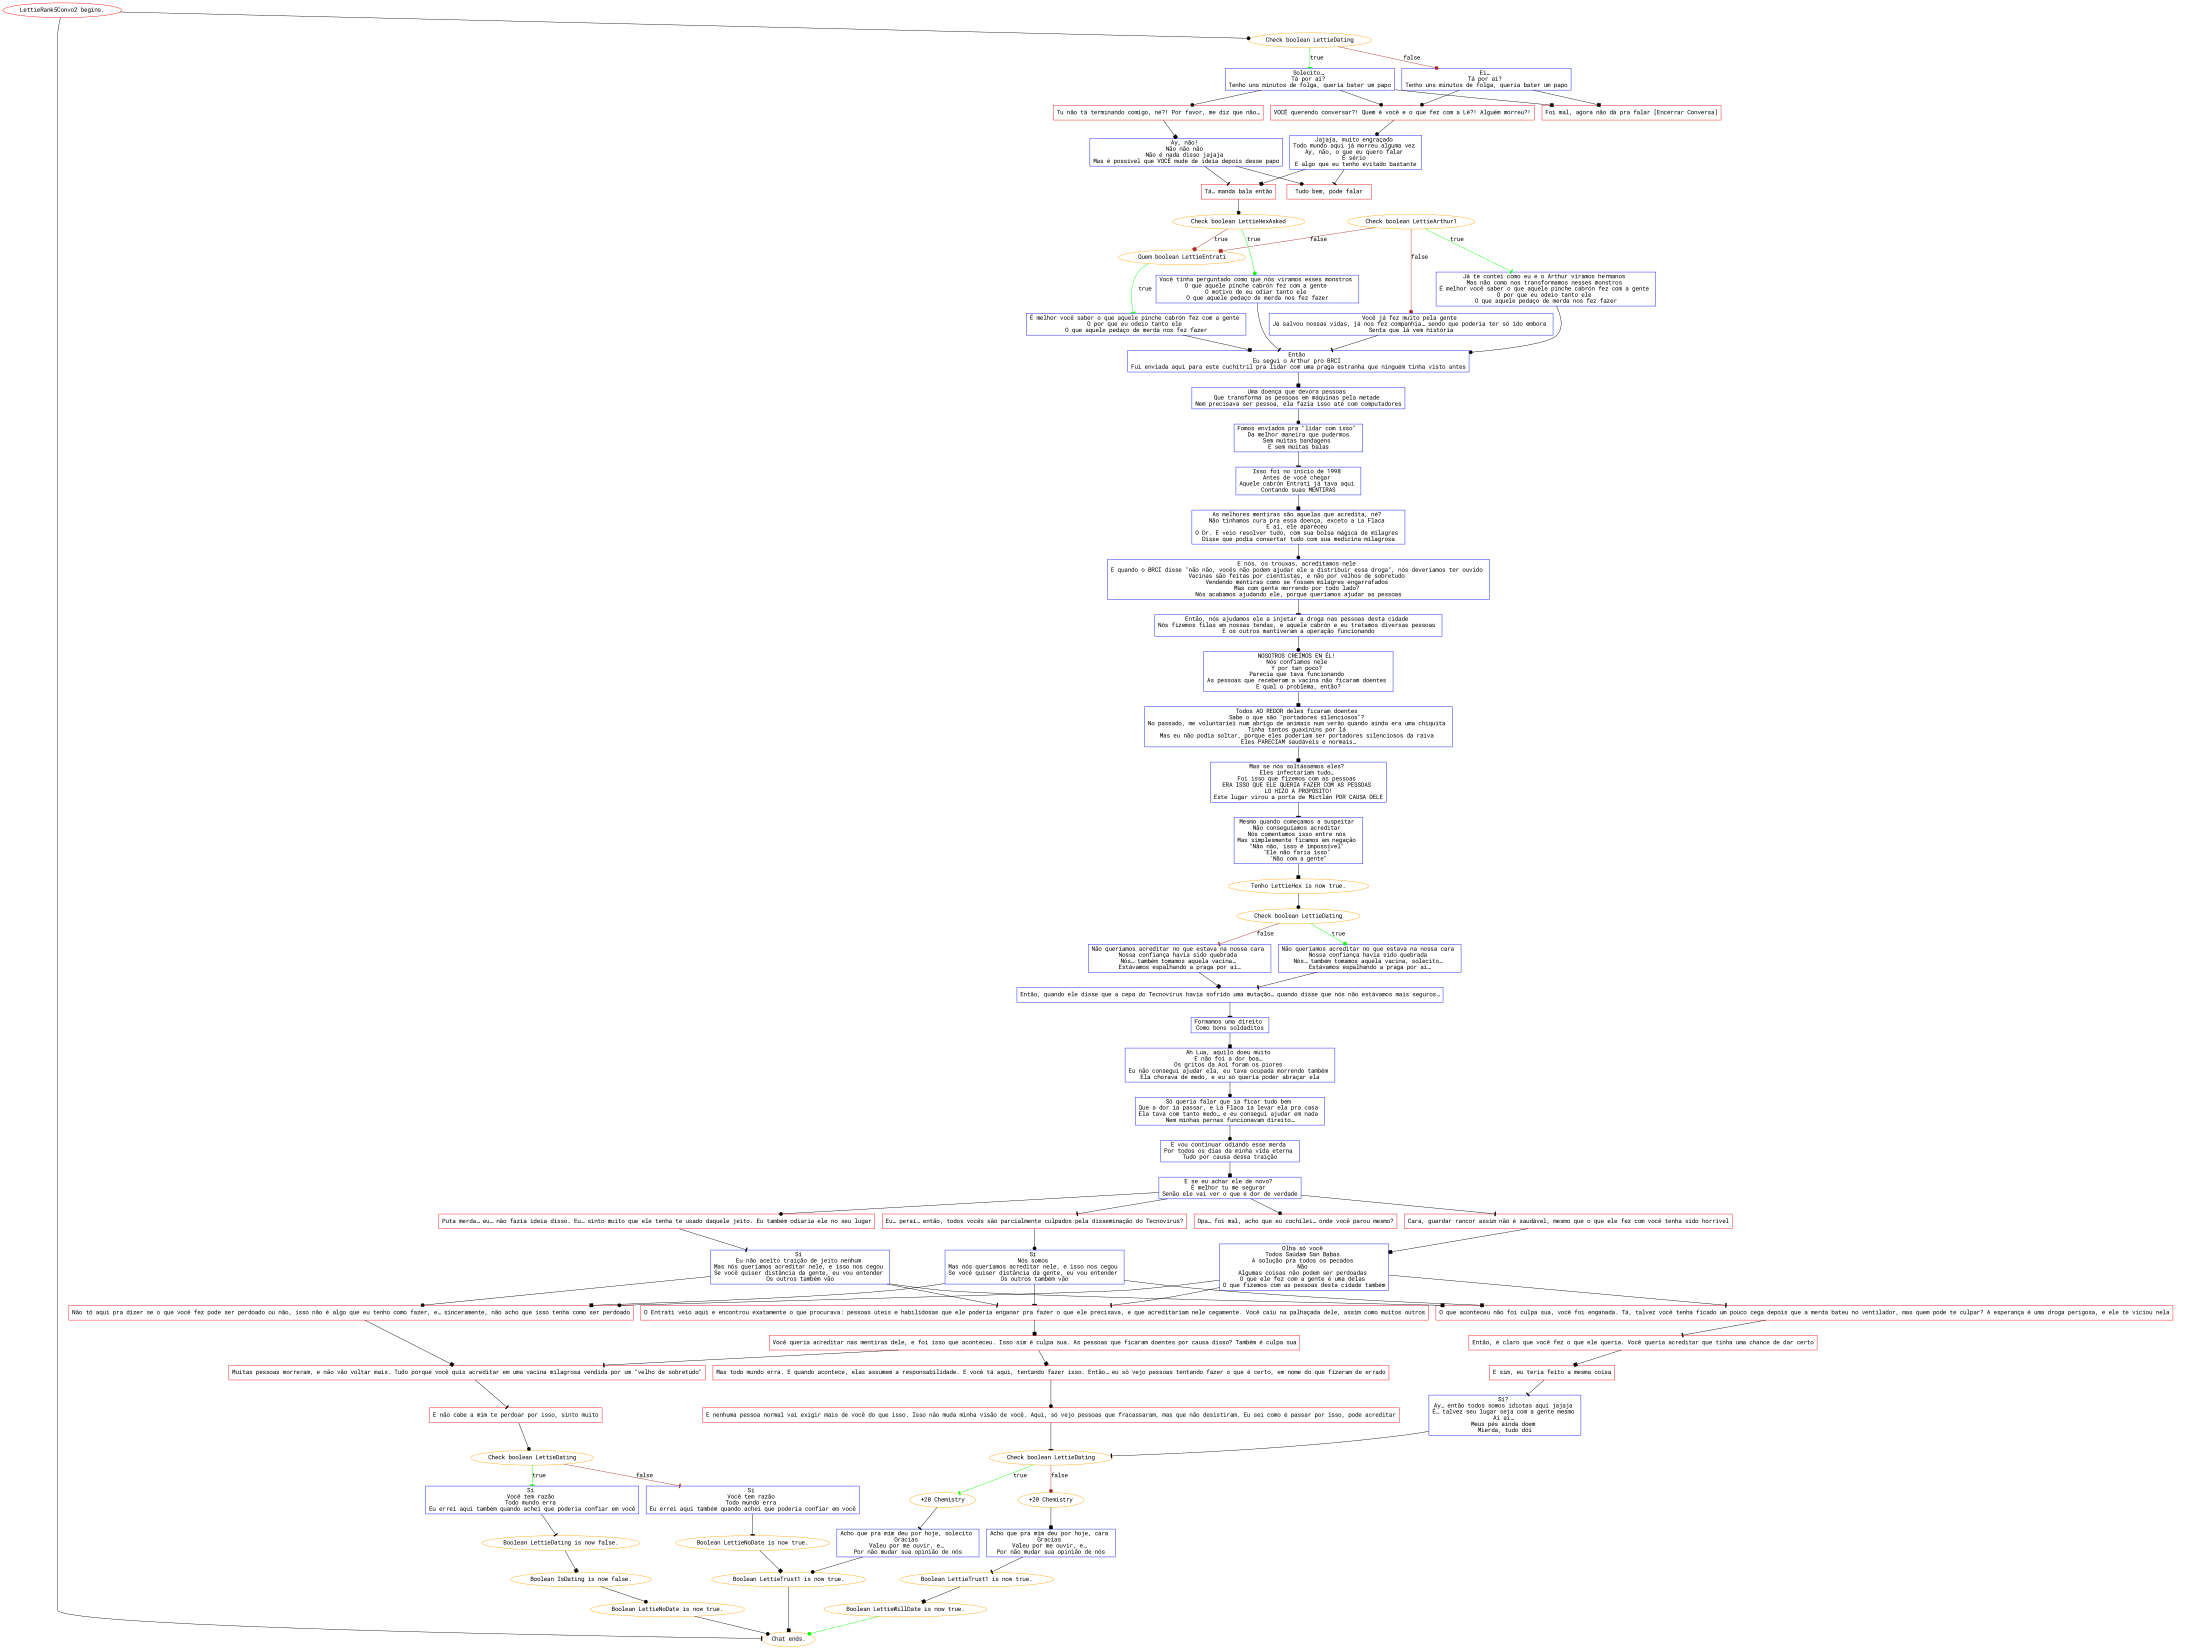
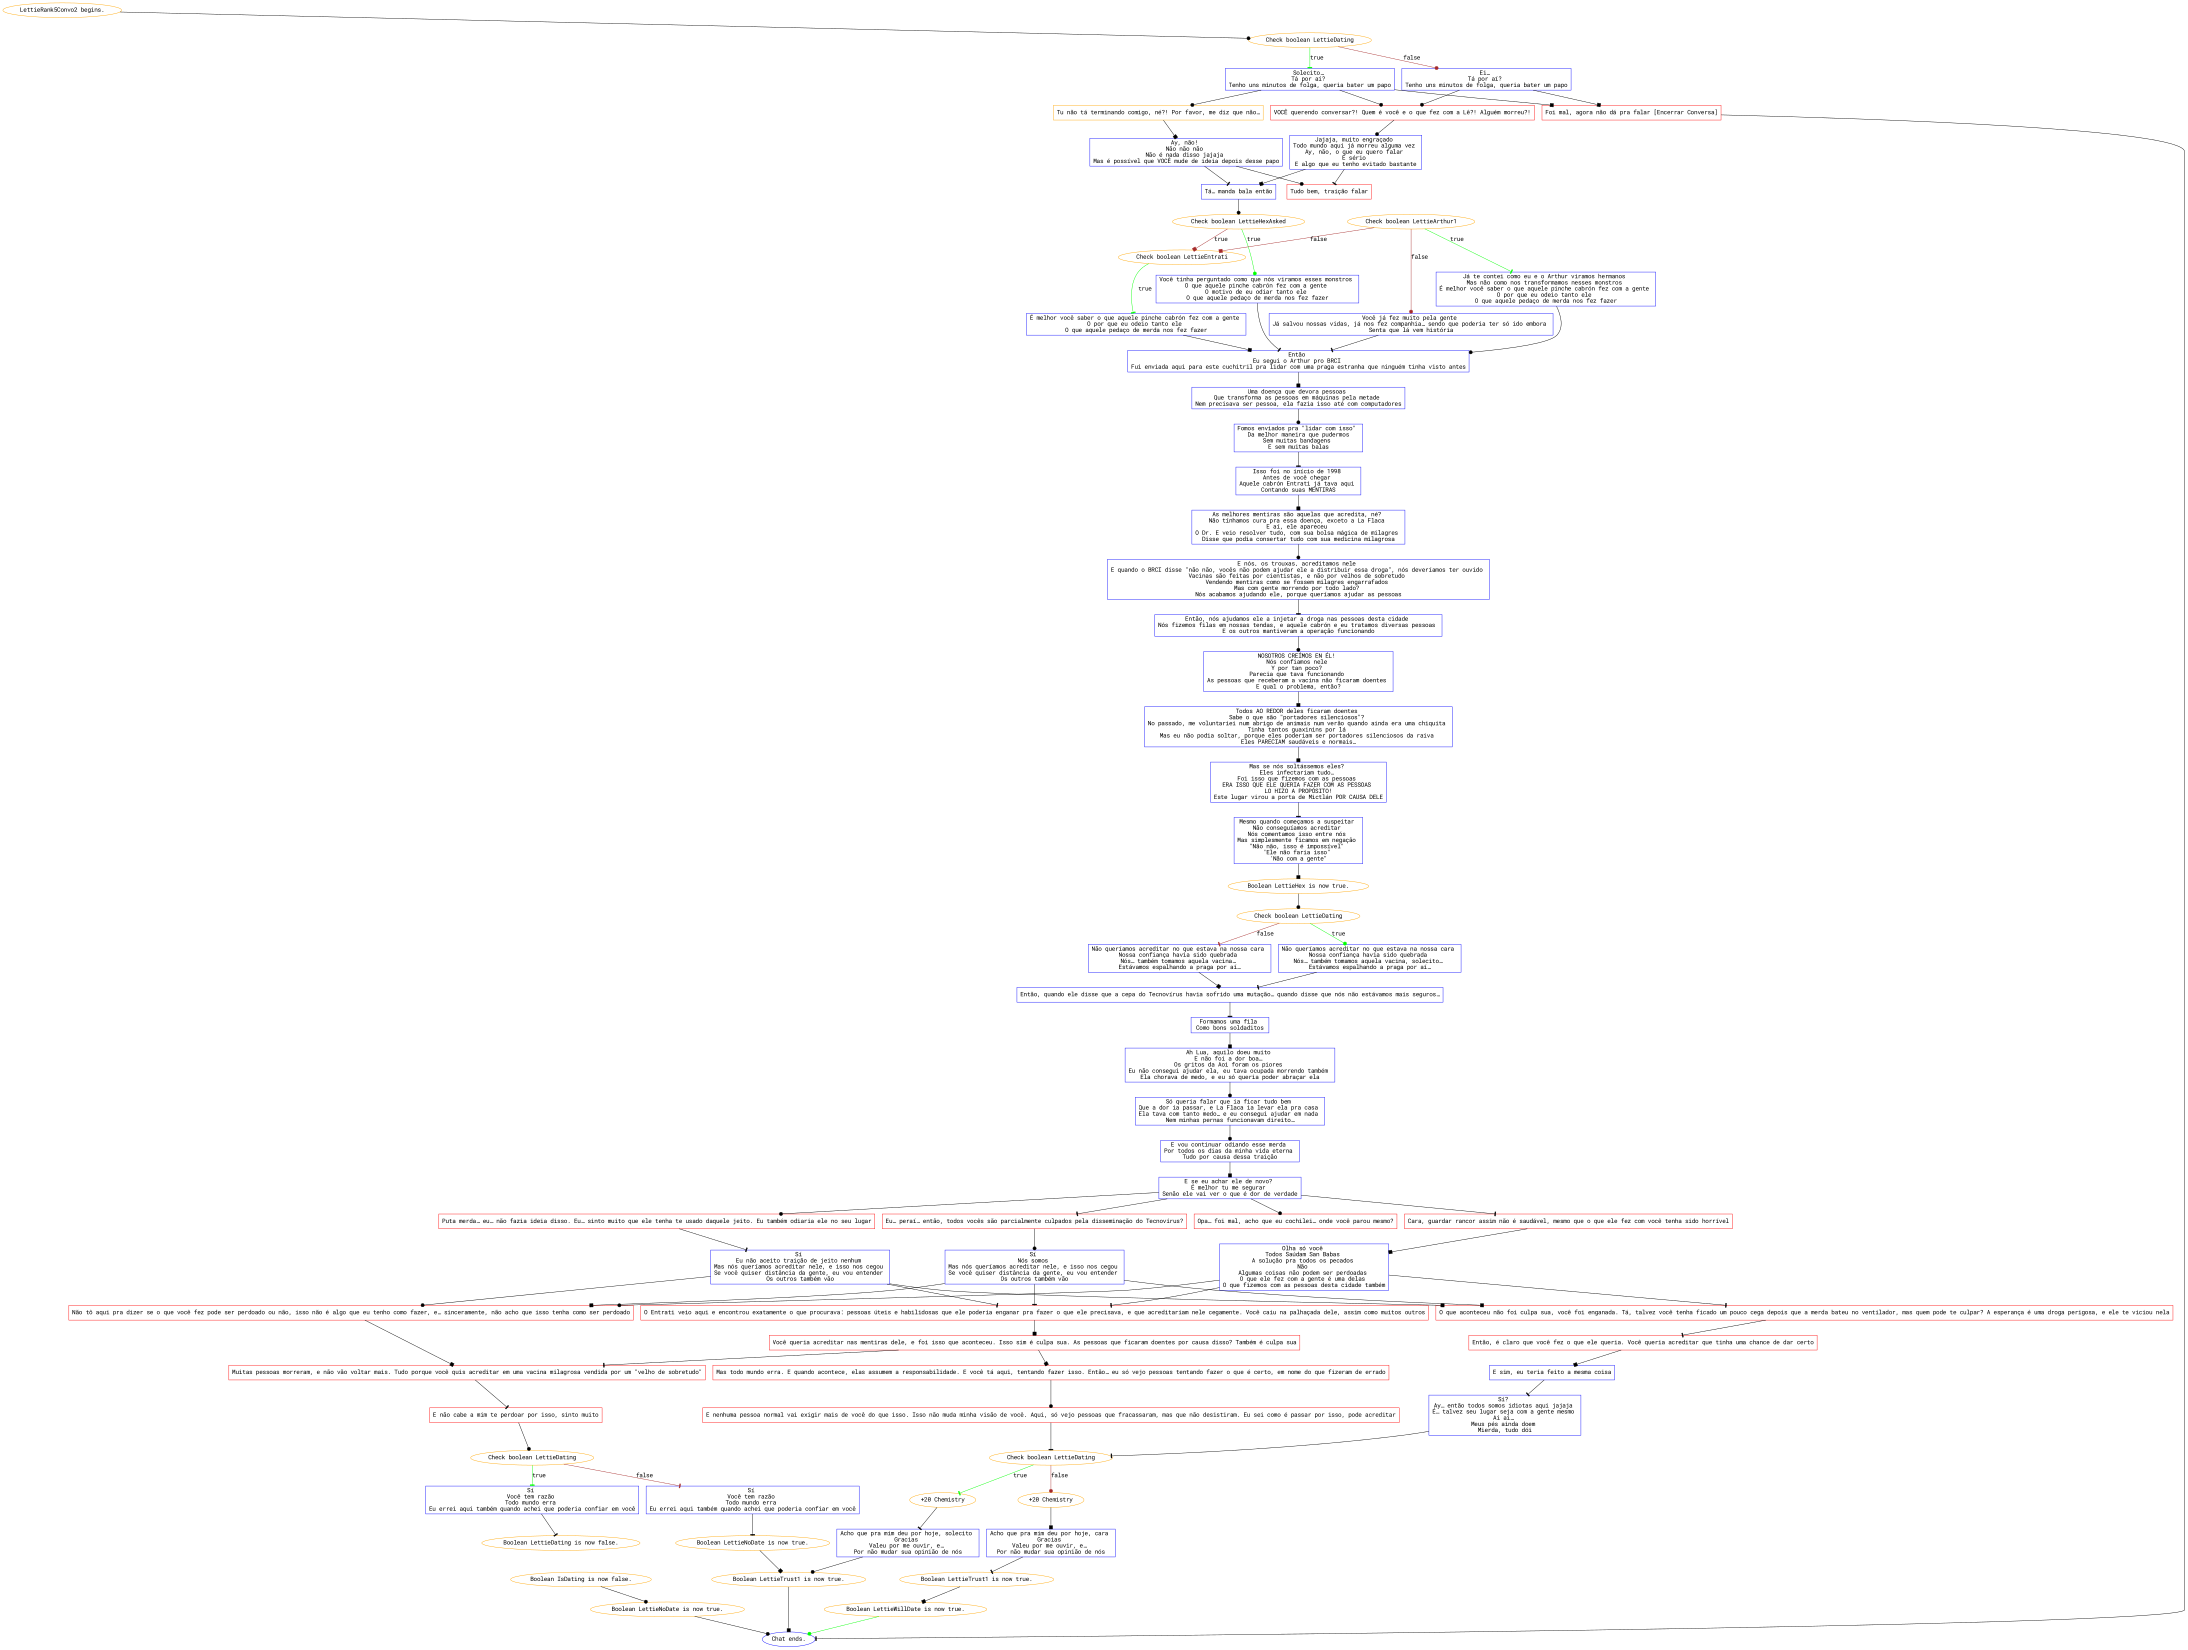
(62, 10) -> (62, 10)
(1158, 113) -> (1158, 113)
(1239, 192) -> (1239, 192)
(1329, 192) -> (1329, 192)
(1182, 257) -> (1182, 257)
(1298, 886) -> (1298, 886)
(1230, 1025) -> (1230, 1025)
(57, 1166) -> (2185, 1331)
(1552, 1373) -> (1552, 1373)
(570, 1559) -> none
(789, 1639) -> (789, 1639)
